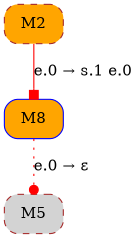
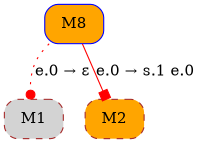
(34, 66) -> (92, 66)
(34, 214) -> (34, 119)
